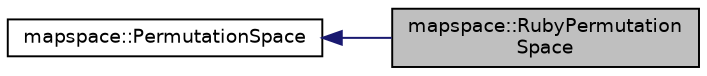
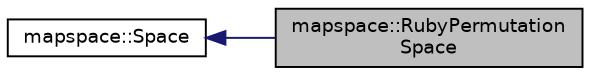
(165, 38) -> (107, 38)
